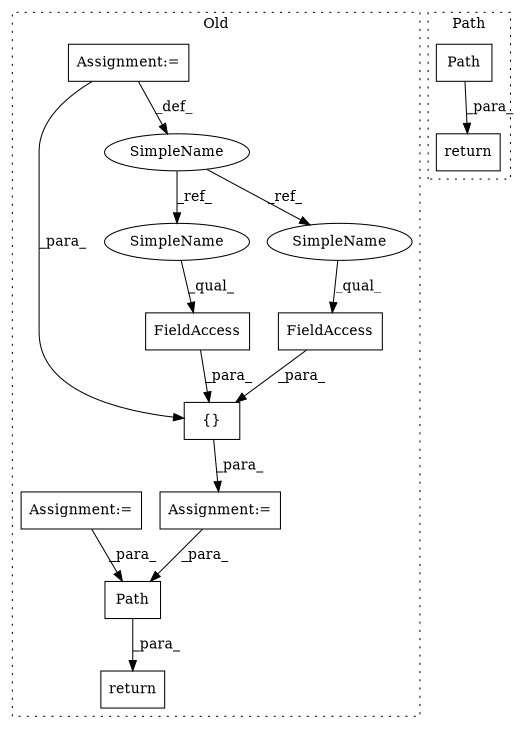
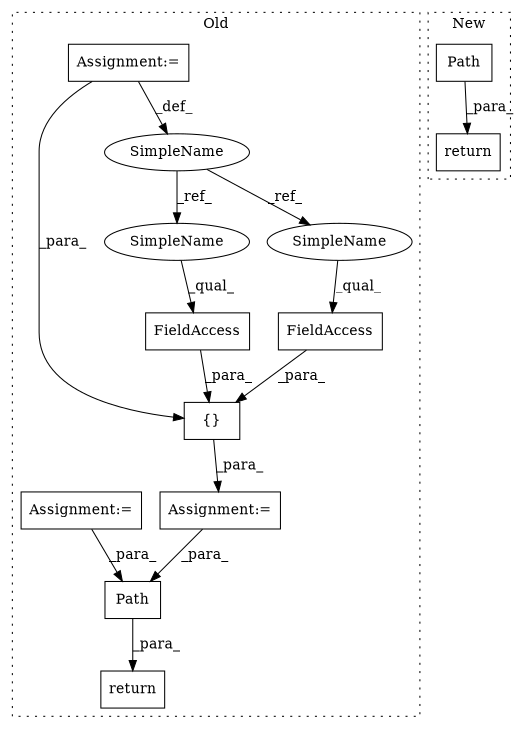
(469, 24) -> (469, 24)
